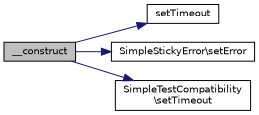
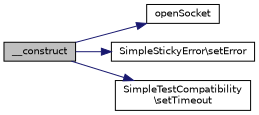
(183, 14) -> (183, 14)
